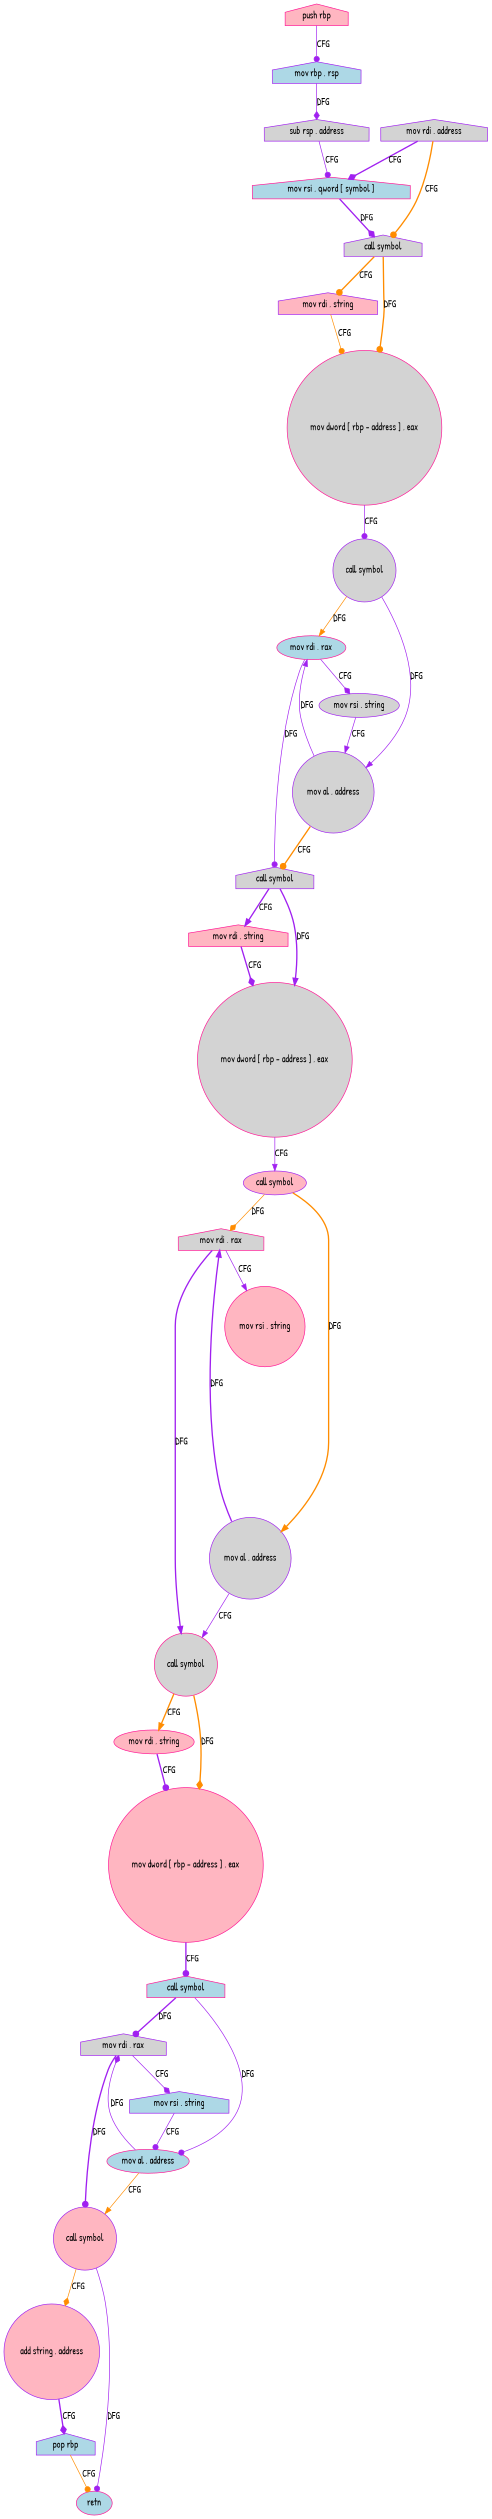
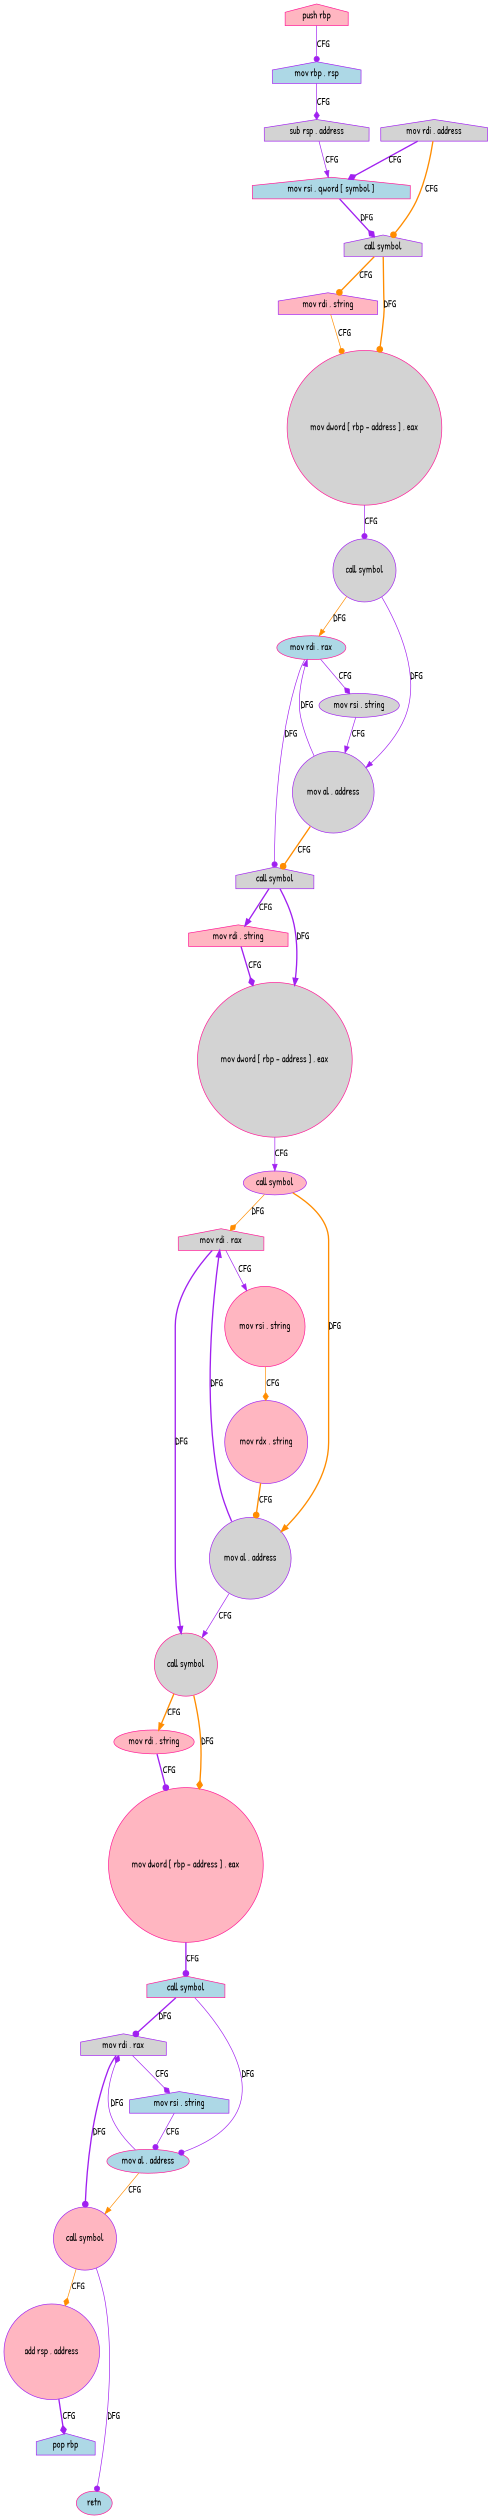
(323, 103) -> (323, 103)
(323, 157) -> (323, 157)
none -> (266, 1442)
(52, 2352) -> (52, 2352)
(78, 2471) -> none
